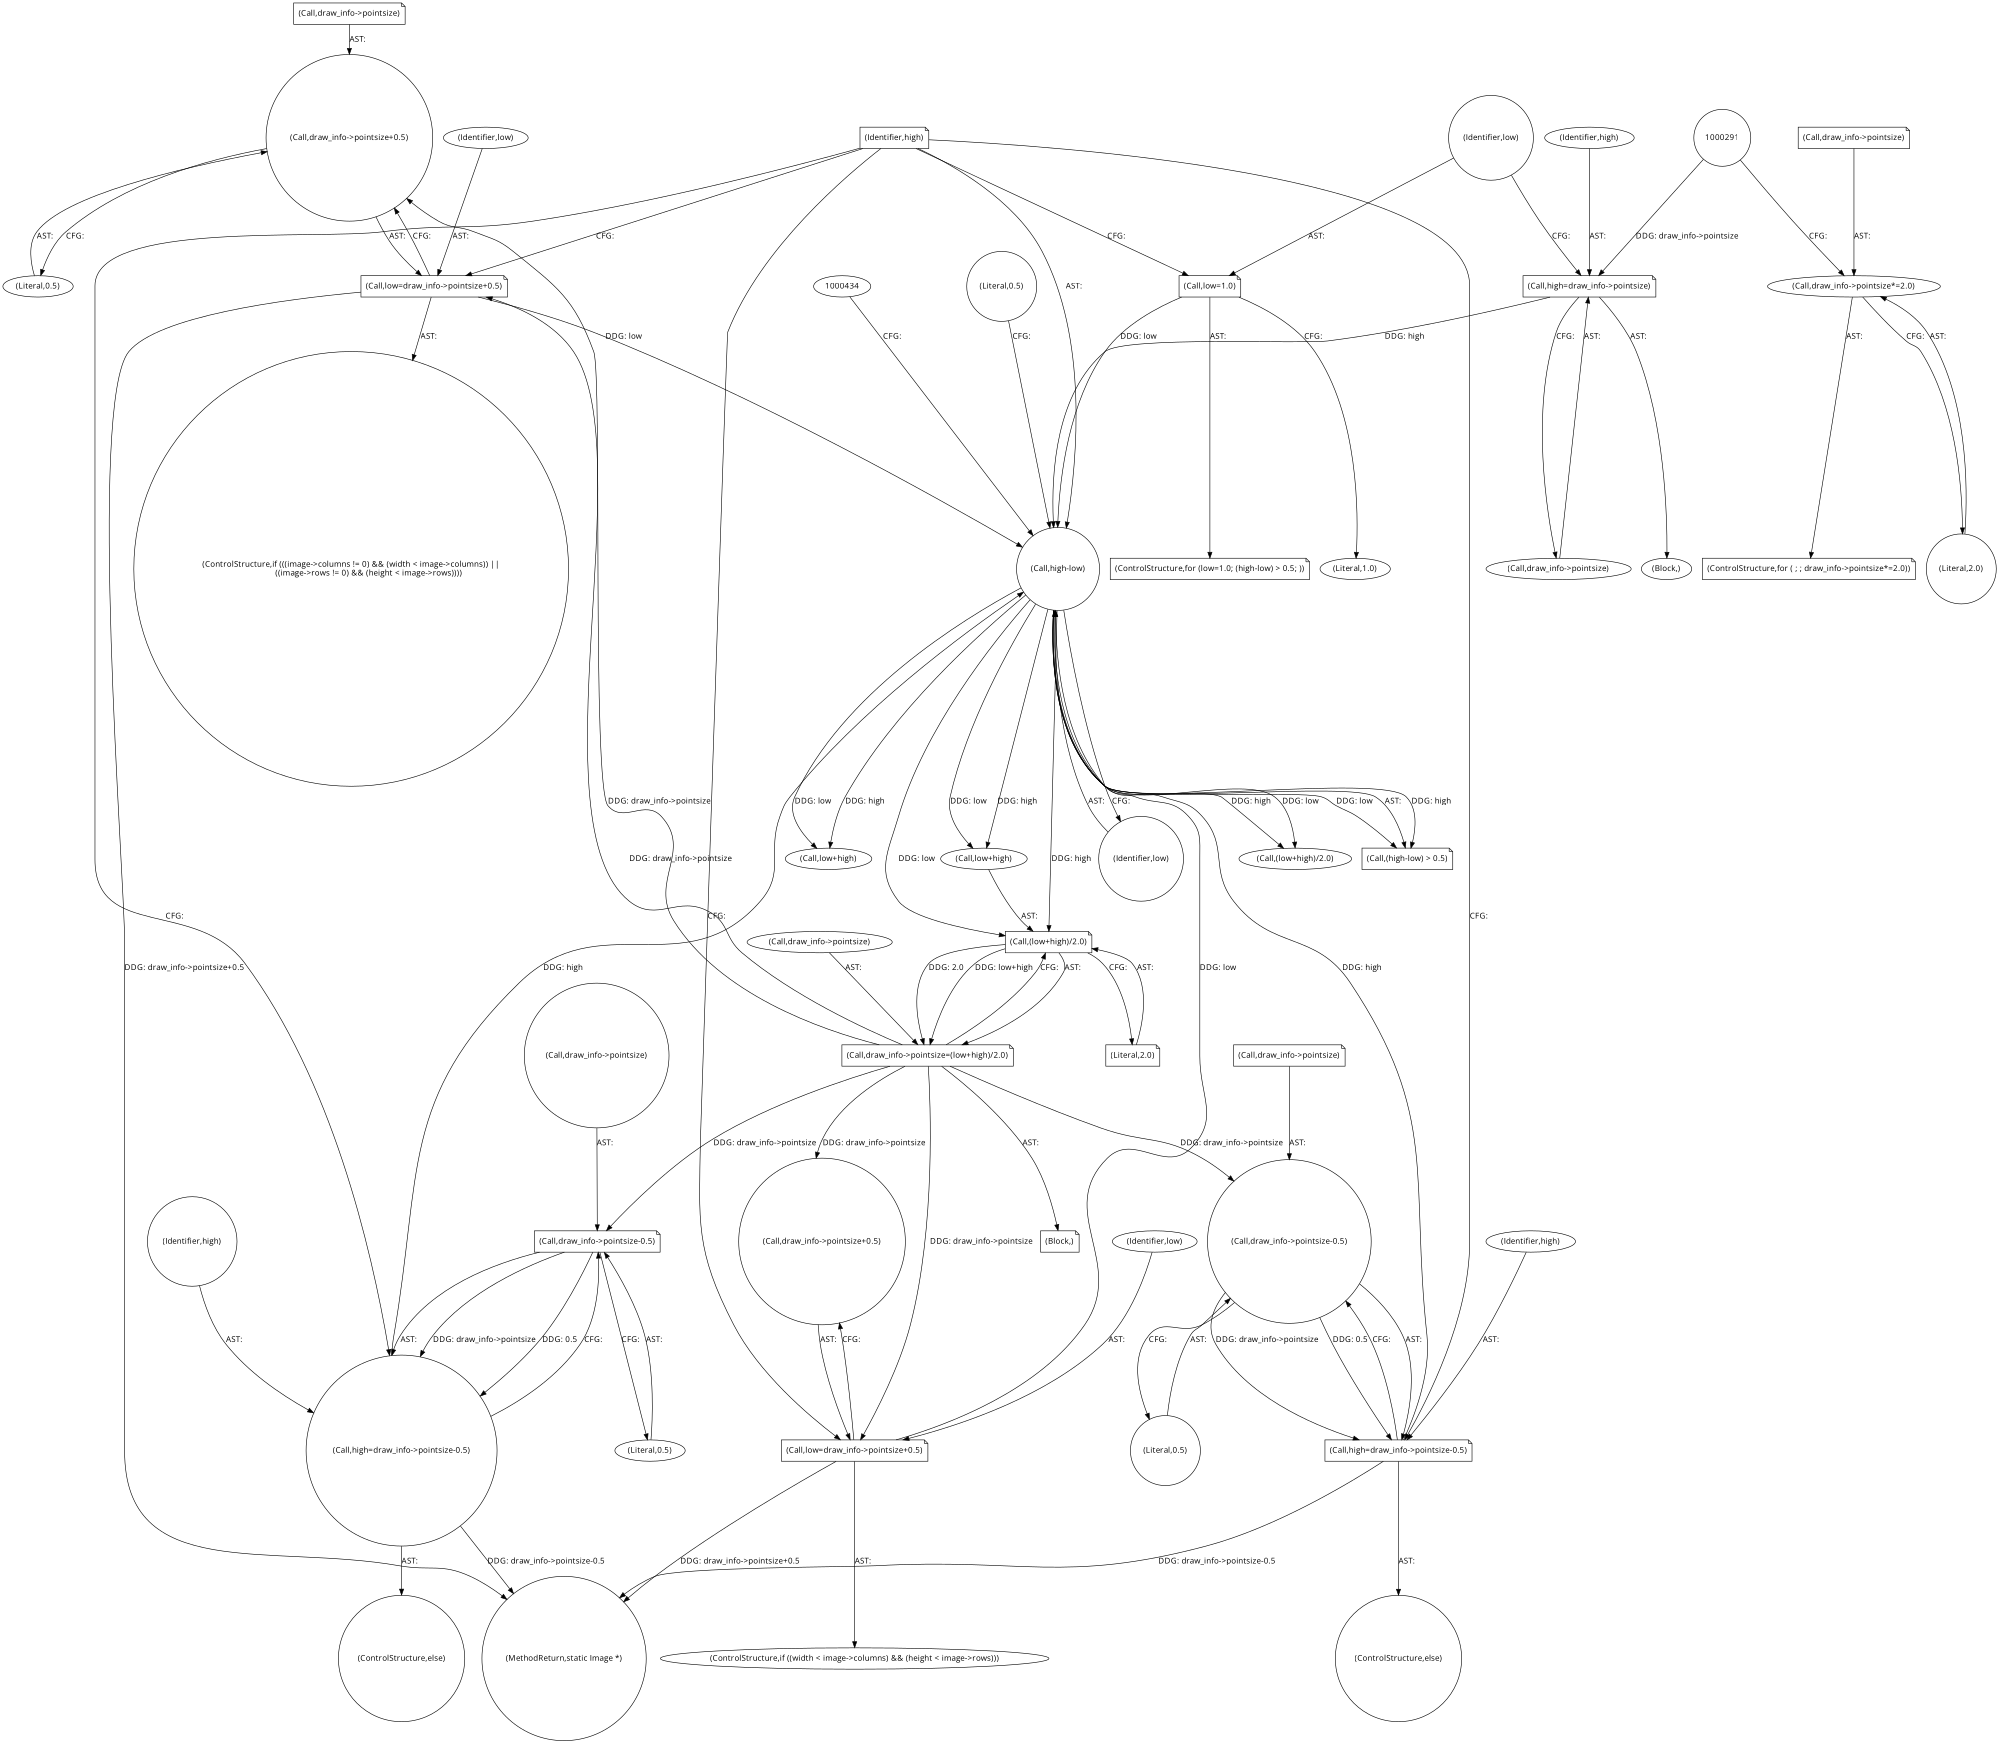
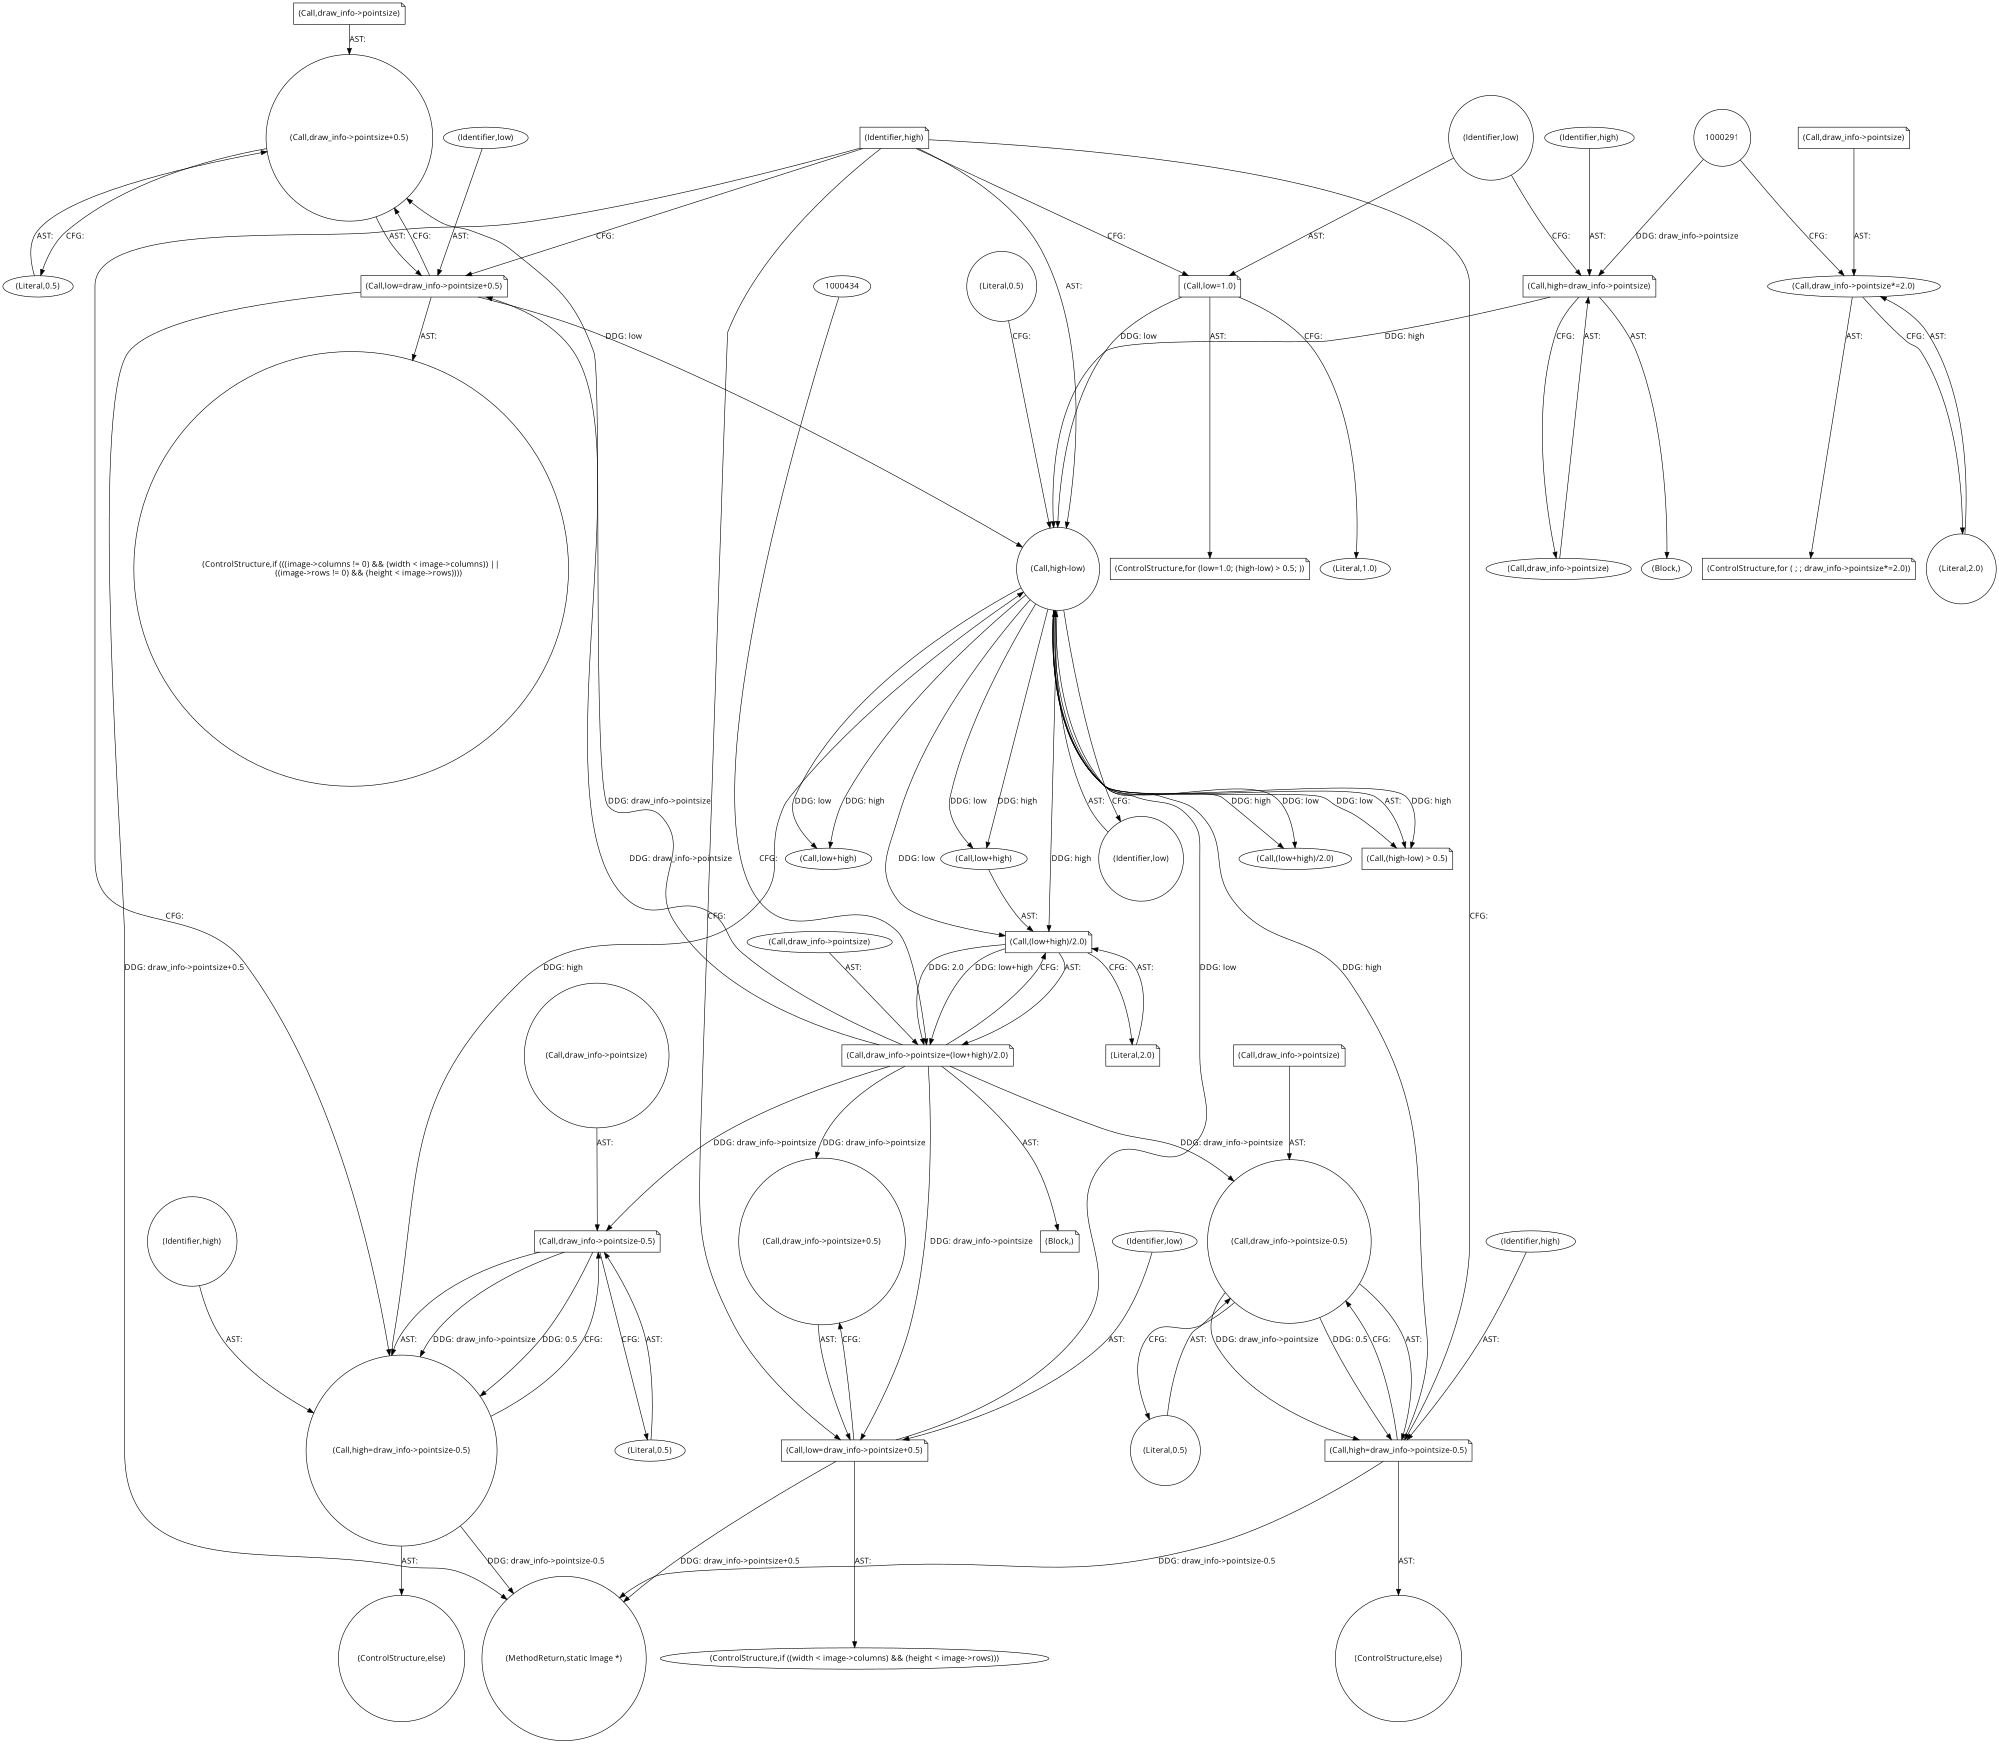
(940, 414) -> (740, 726)
